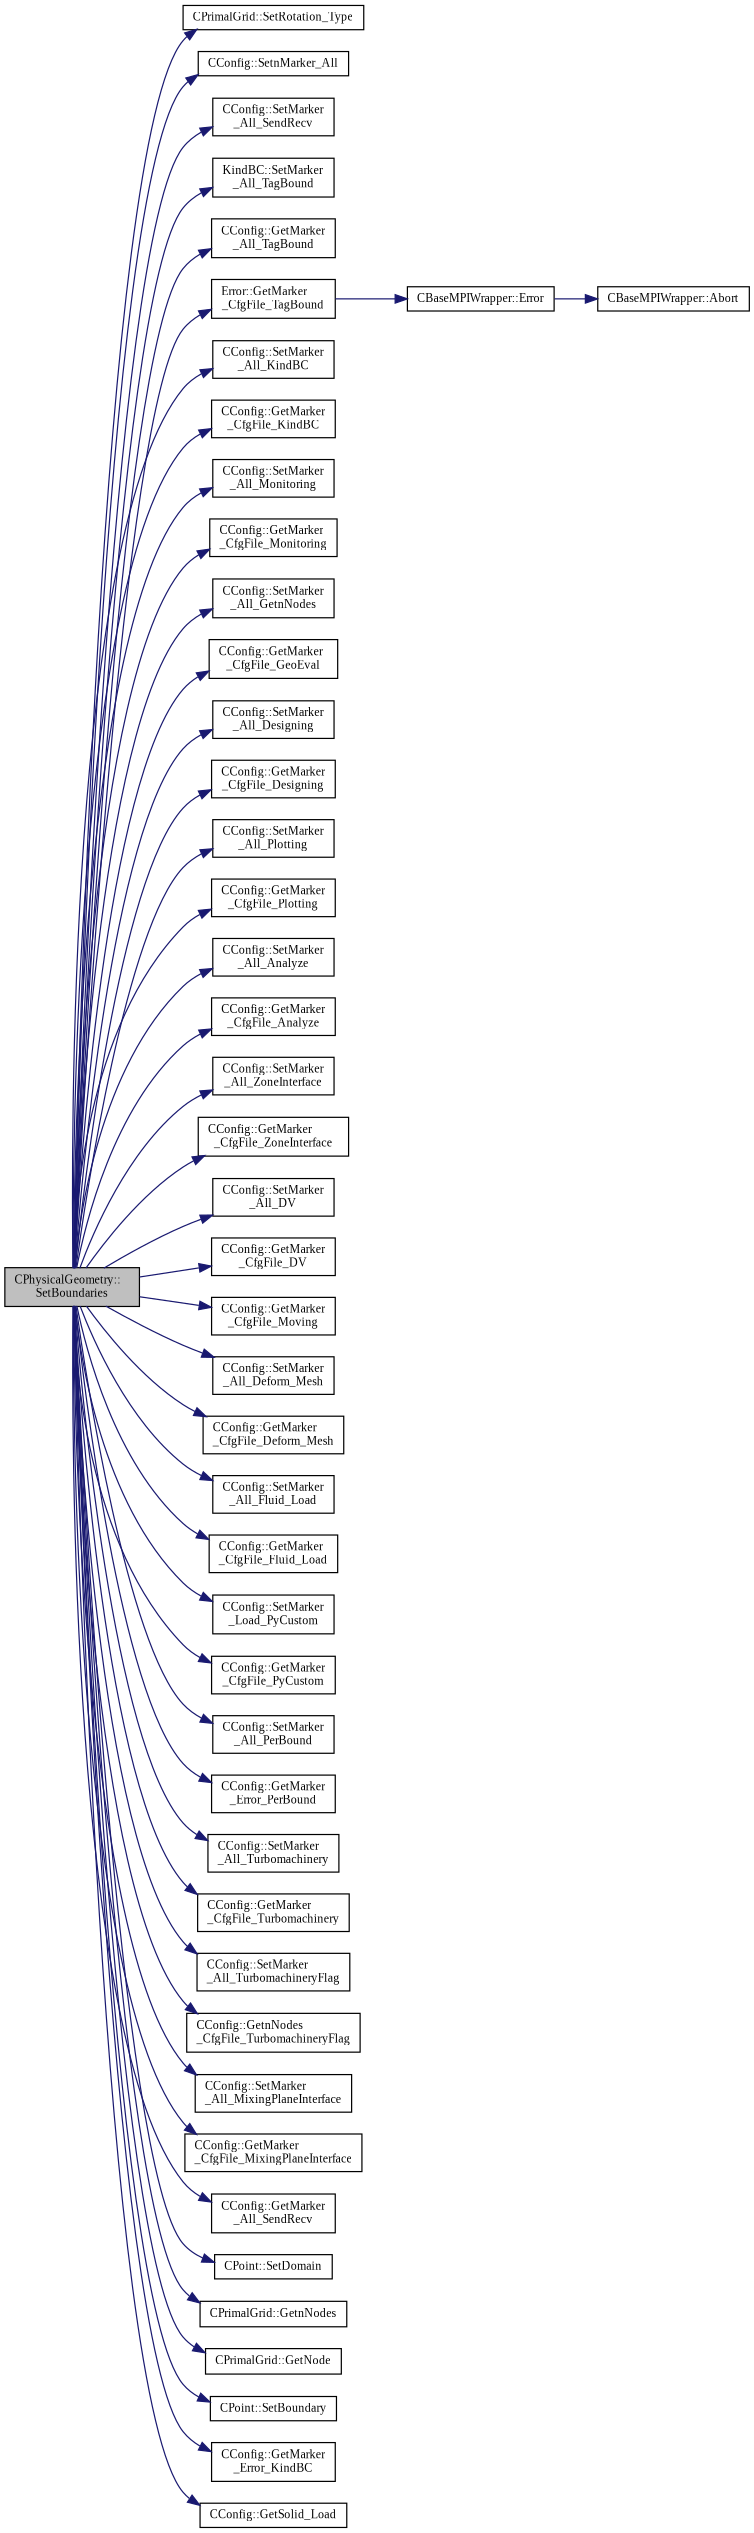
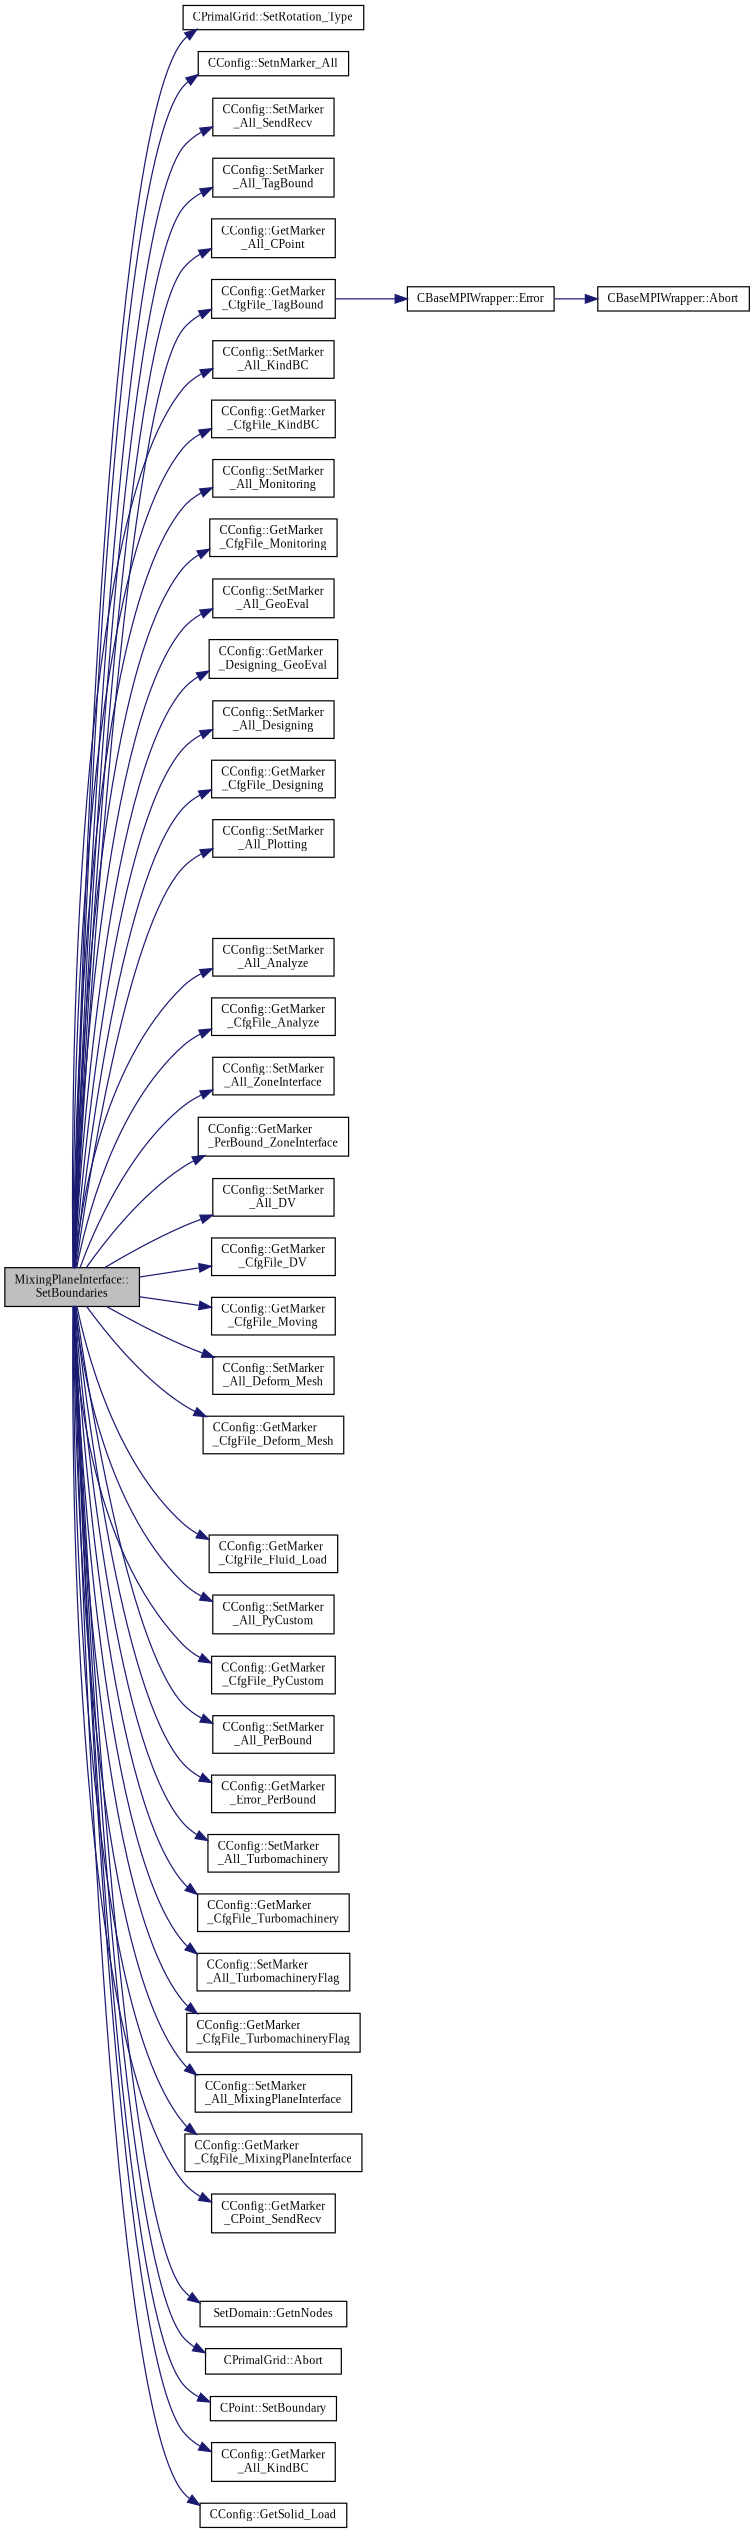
(273, 178) -> (273, 178)
(273, 238) -> (273, 238)
(273, 299) -> (273, 299)
(273, 598) -> (273, 598)
(273, 659) -> (273, 659)
(273, 898) -> none
(273, 1137) -> (273, 1137)
(72, 1287) -> (72, 1287)
(273, 1494) -> none
(273, 1614) -> (273, 1614)
(273, 2033) -> (273, 2033)
(273, 2213) -> (273, 2213)
(273, 2267) -> none
(273, 2314) -> (273, 2314)
(273, 2361) -> (273, 2361)
(273, 2462) -> (273, 2462)
